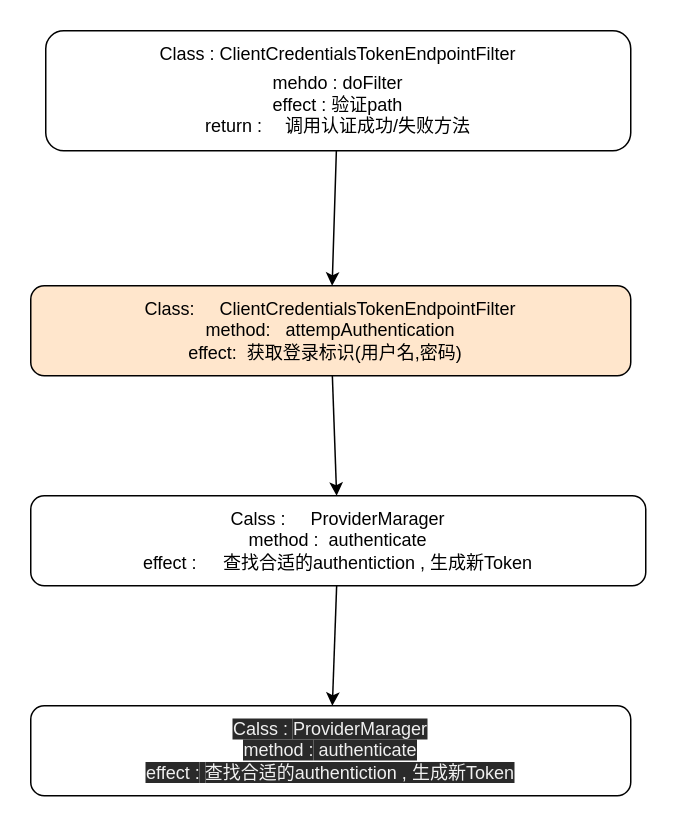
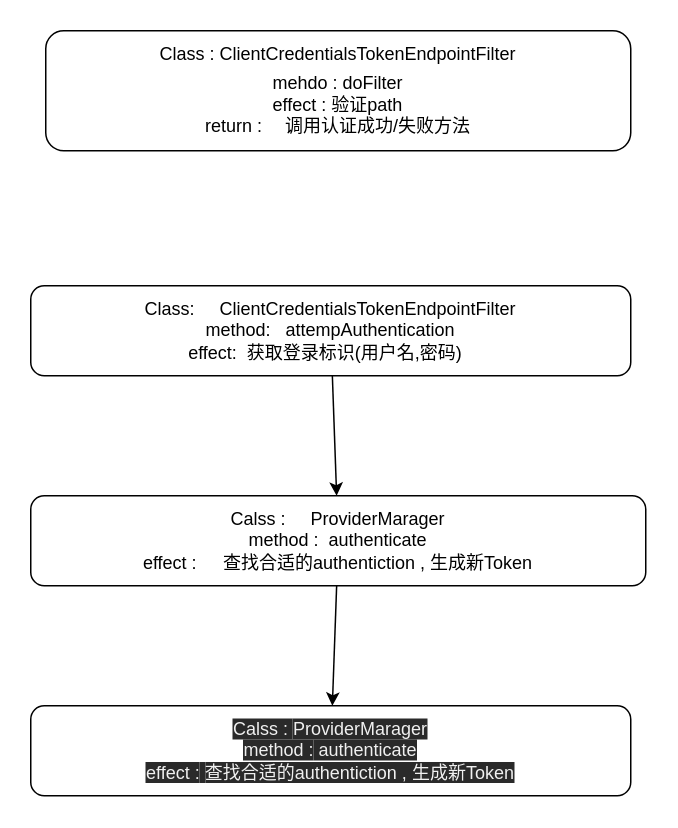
(334, 213) -> none
(331, 331) -> (331, 331)
